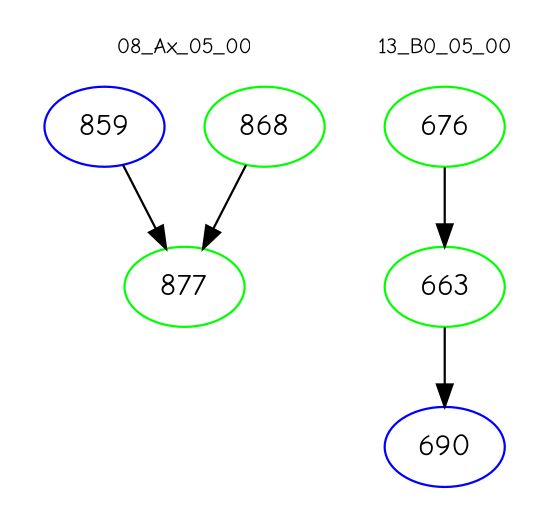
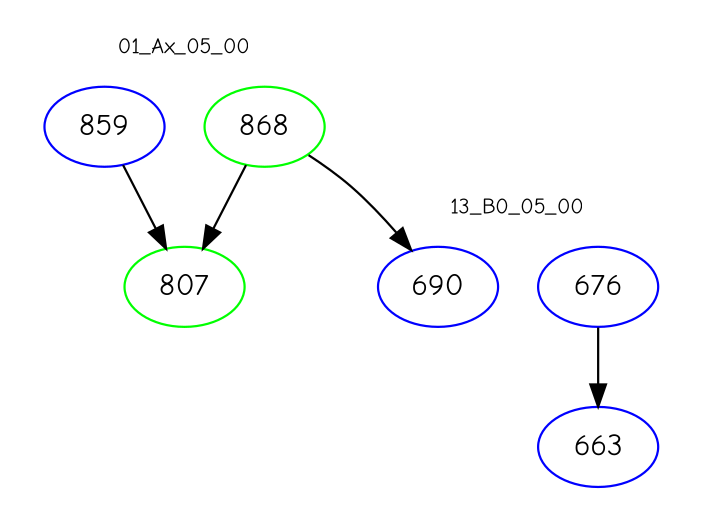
(185, 48) -> (185, 48)
(445, 127) -> (598, 287)
(185, 287) -> (185, 287)
(445, 287) -> (598, 447)
(445, 356) -> (374, 209)
